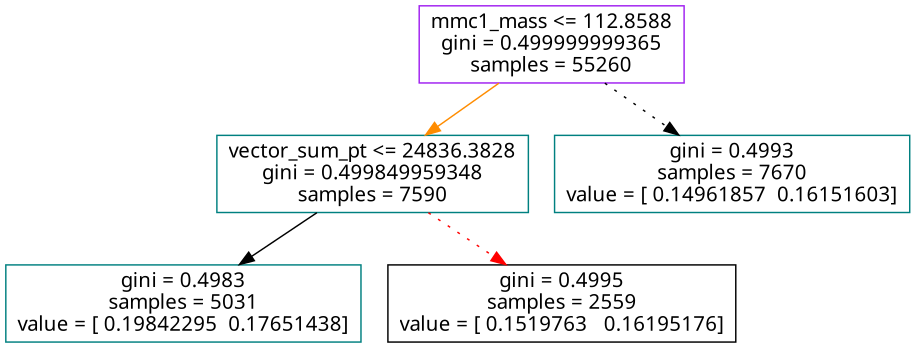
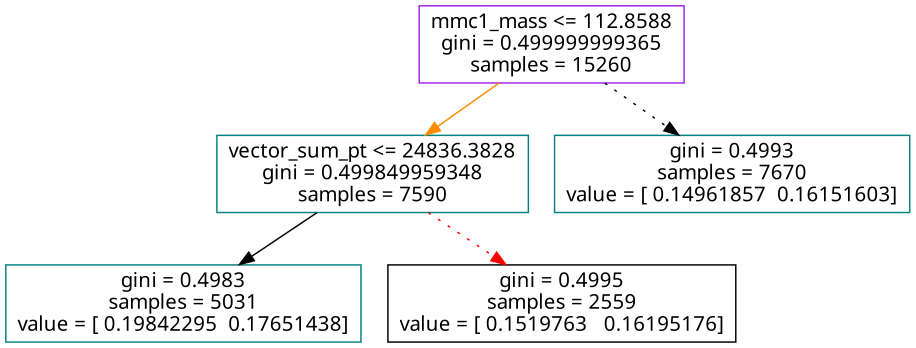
(552, 44) -> (552, 44)
